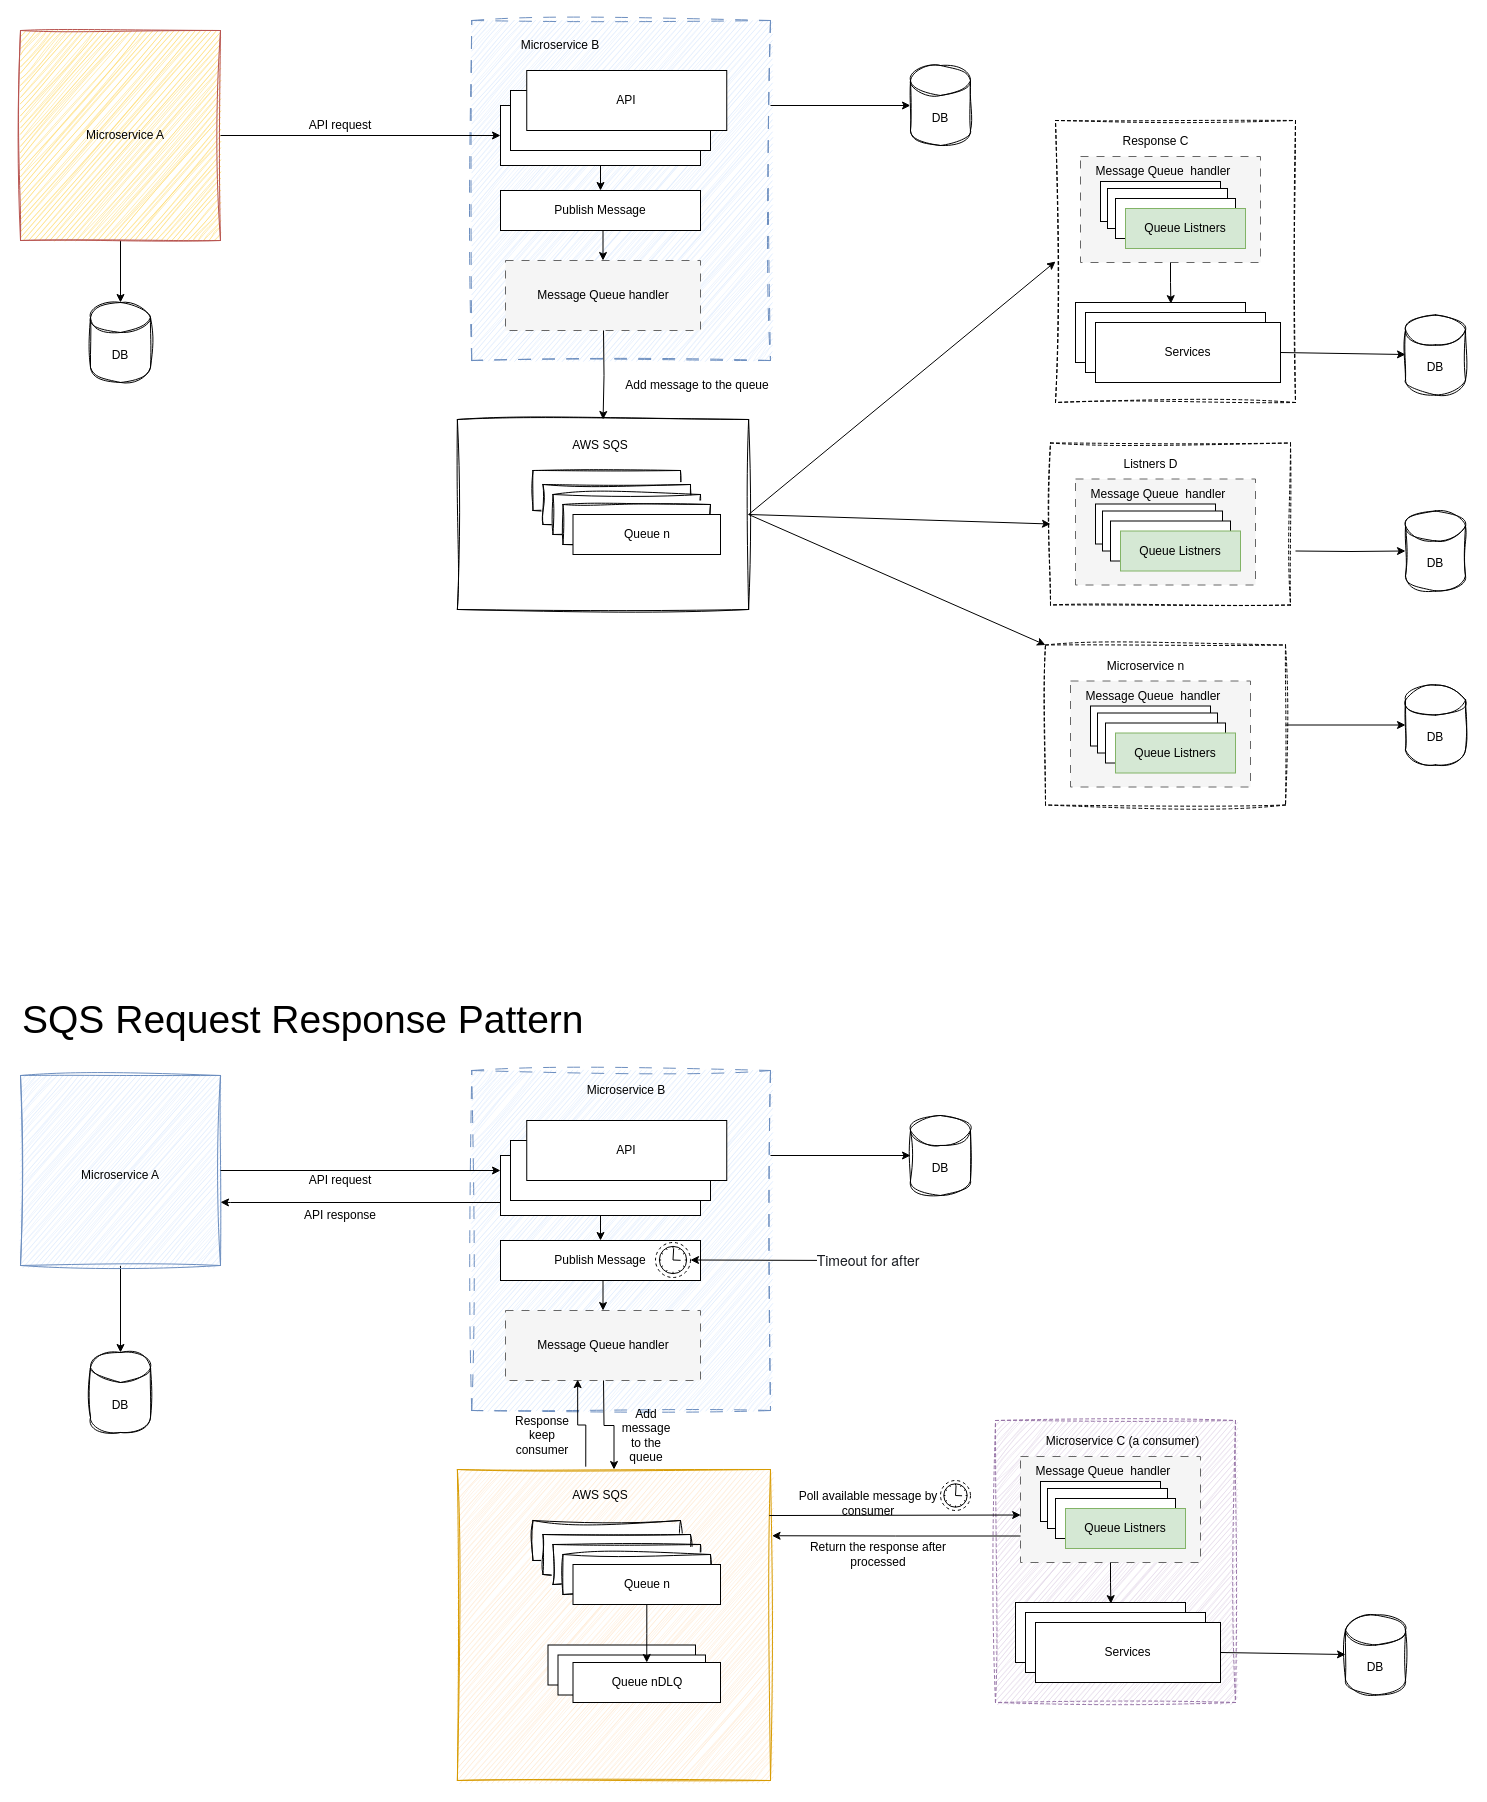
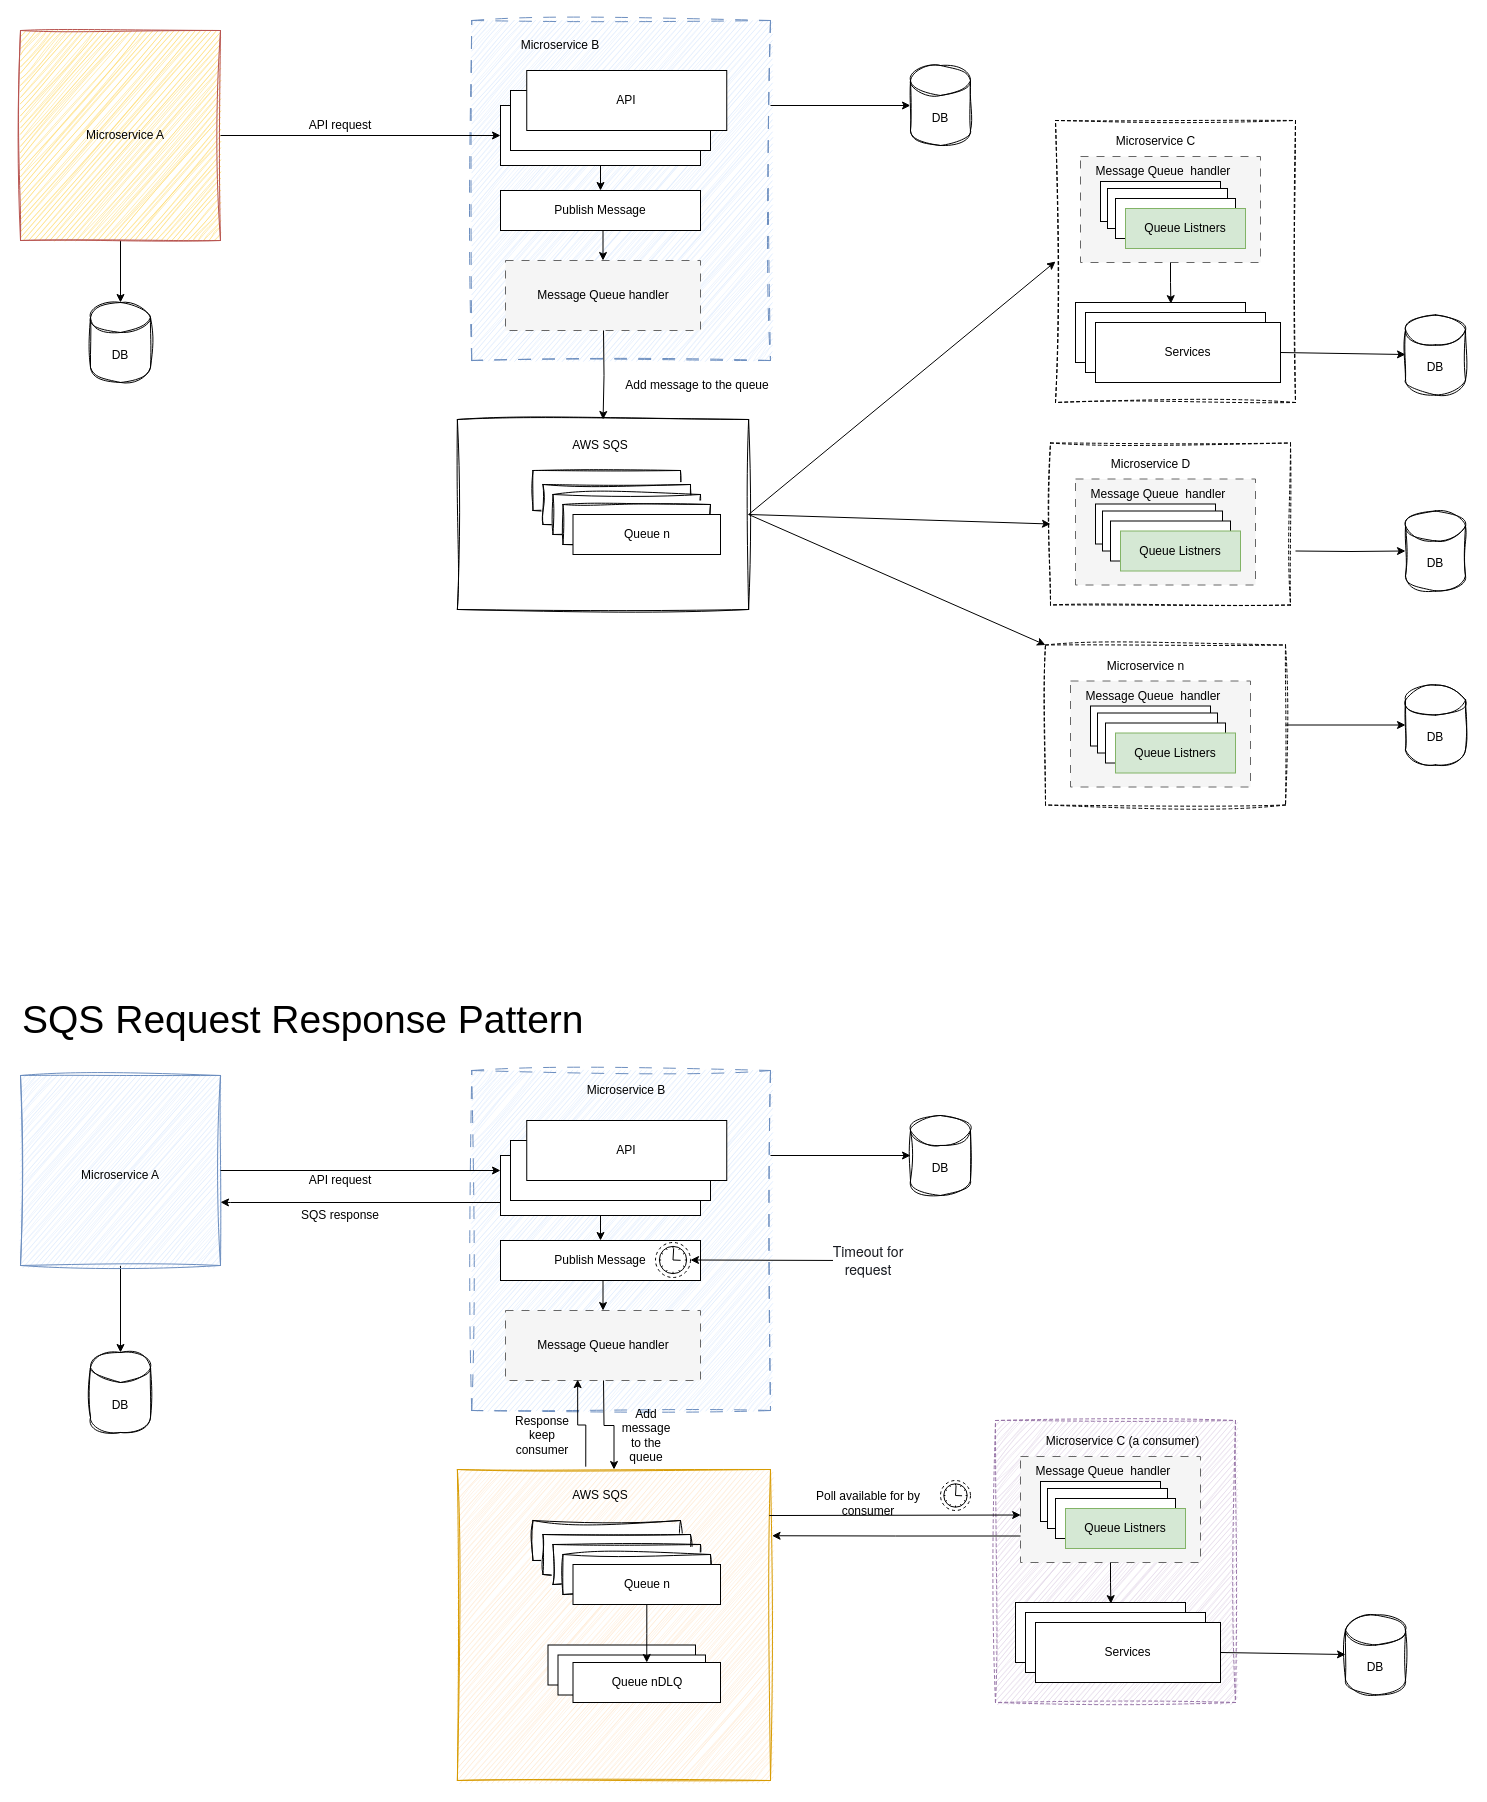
(1156, 142) -> (1156, 142)
(1151, 465) -> (1151, 465)
(341, 1216) -> (341, 1216)
(869, 1261) -> (869, 1261)
(869, 1504) -> (869, 1504)
(879, 1555) -> none
